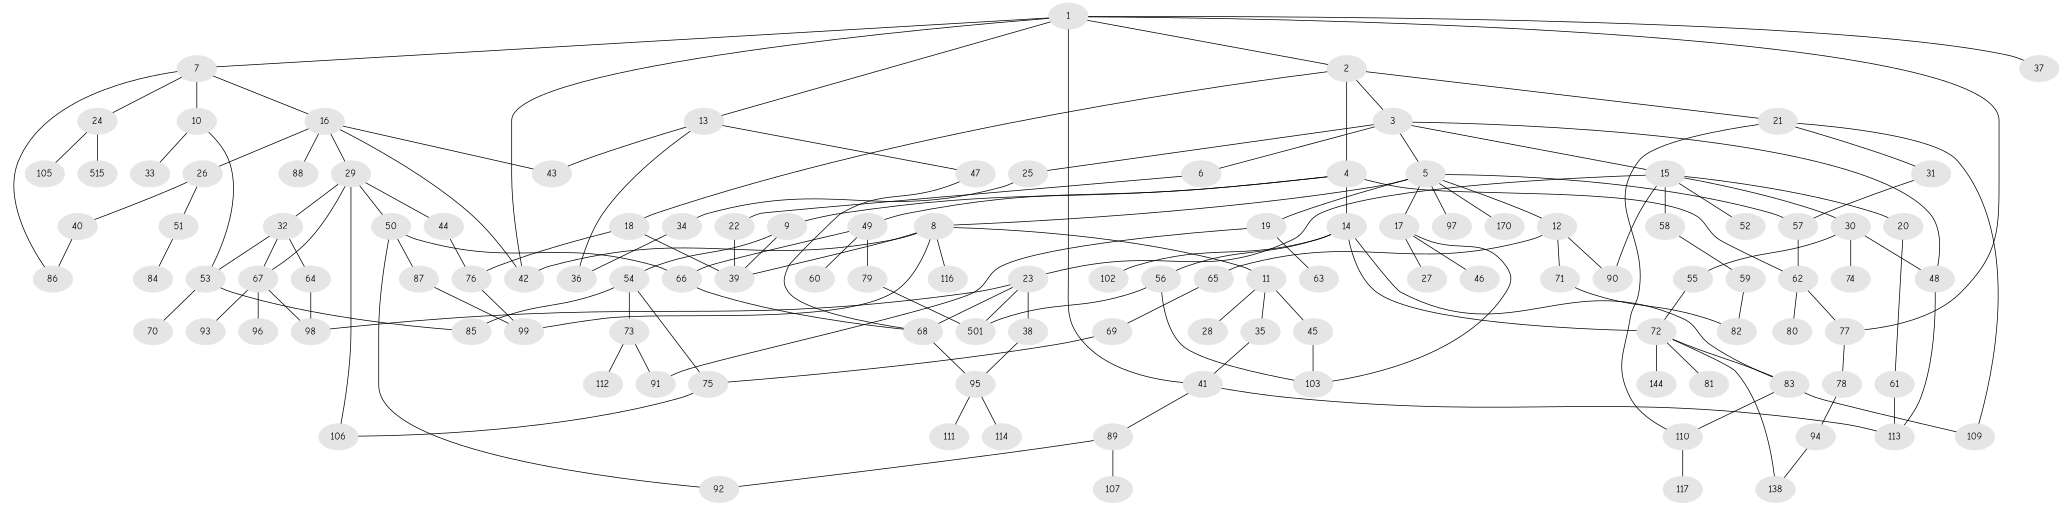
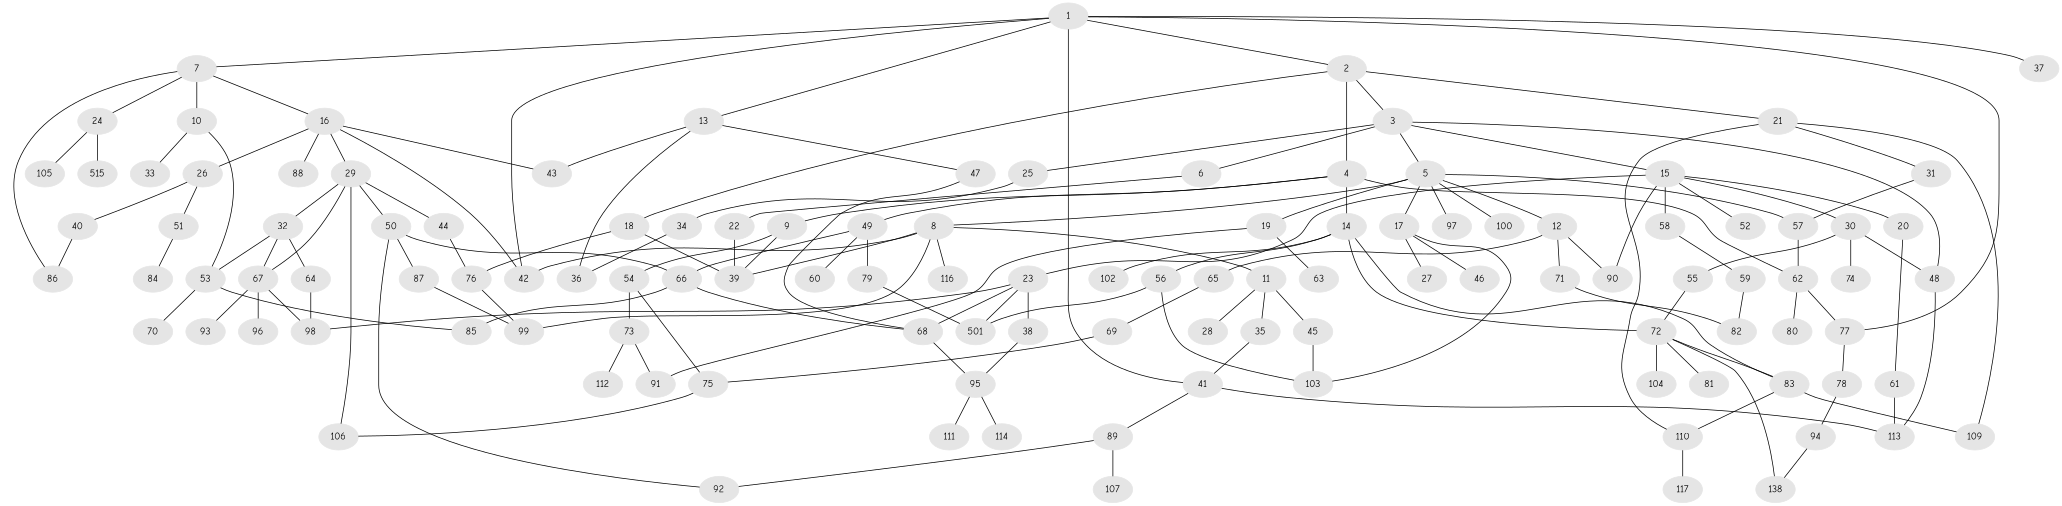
(1504, 226) -> (1504, 226)
(550, 305) -> (577, 305)
(1656, 384) -> (1656, 384)
